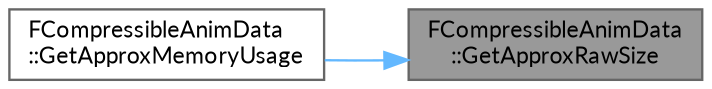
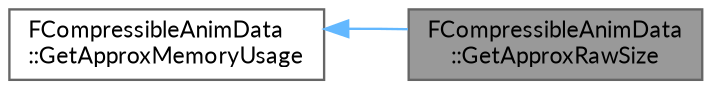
(354, 60) -> (378, 29)
